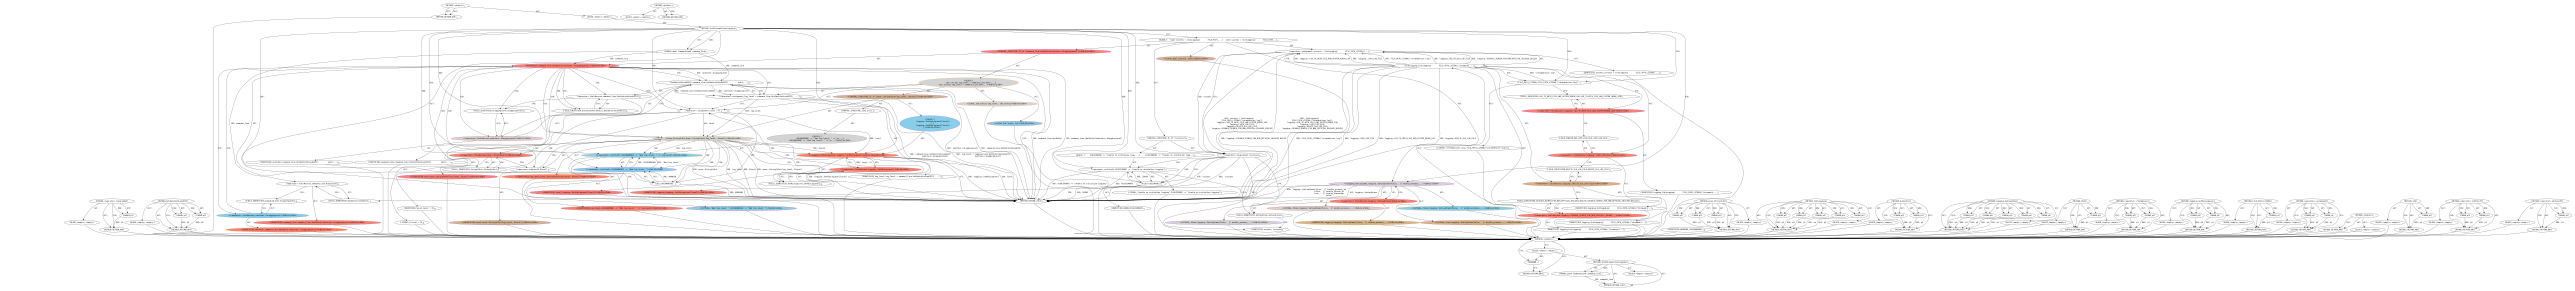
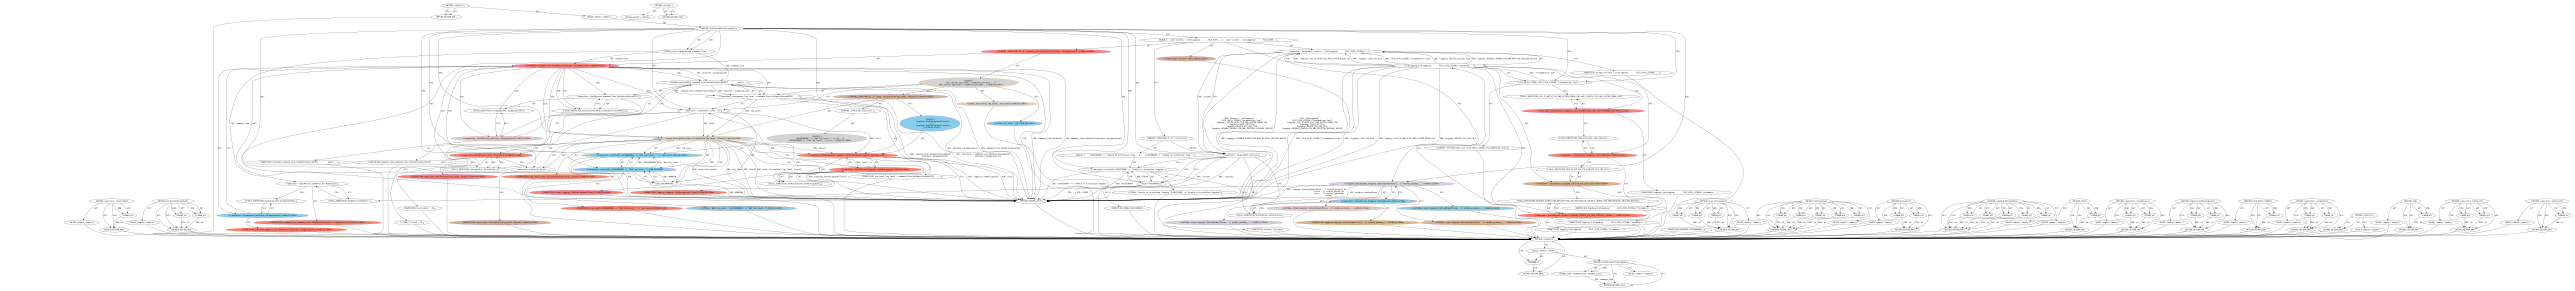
(1194, 148) -> (1194, 148)
(1374, 201) -> (1374, 201)
(1283, 221) -> (1291, 203)
